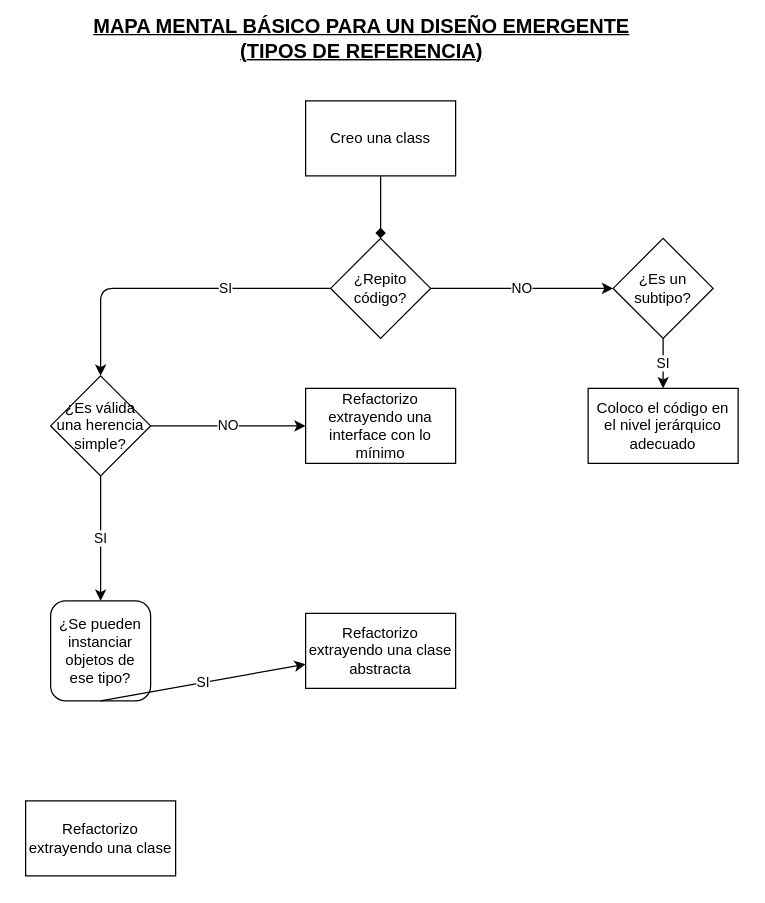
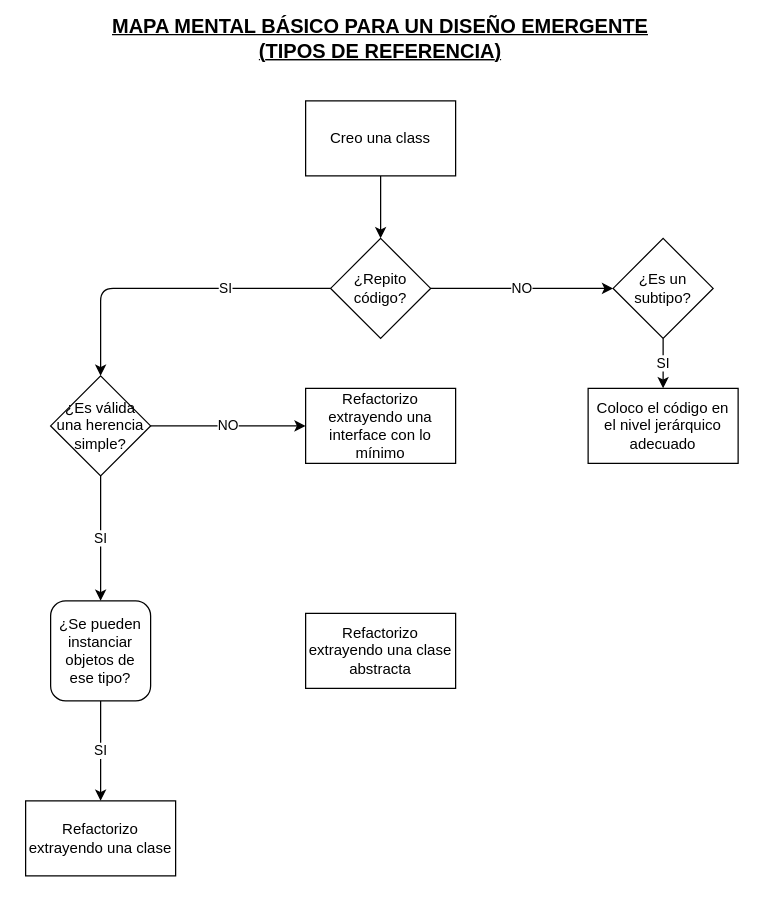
(362, 38) -> (381, 38)
(381, 227) -> (381, 228)
(199, 683) -> (101, 747)
